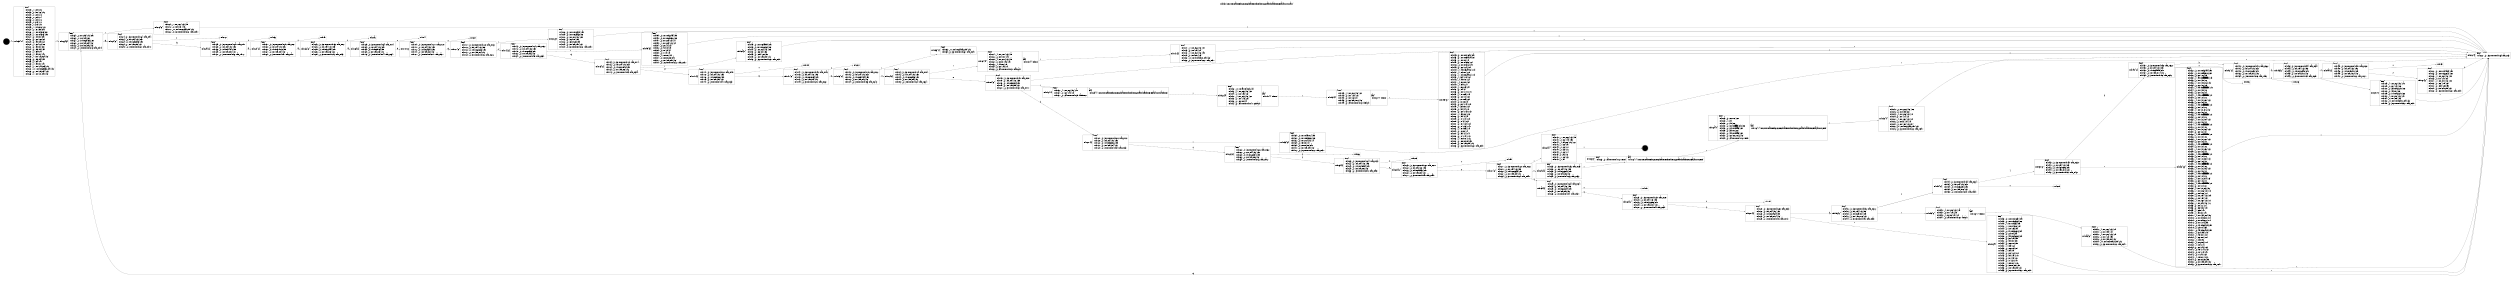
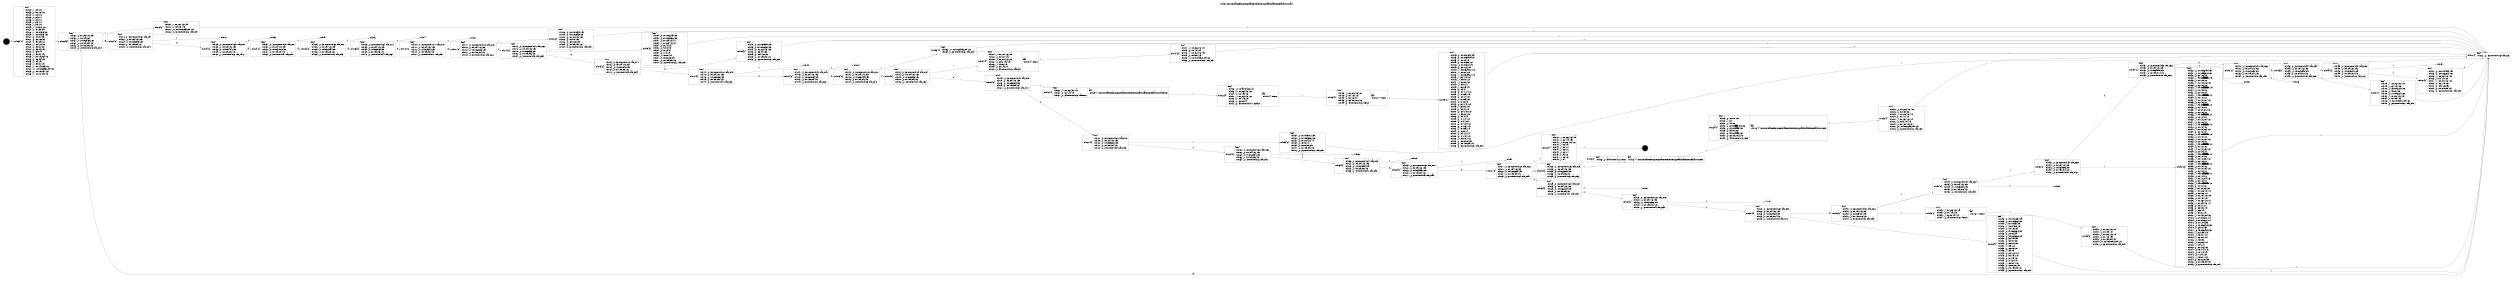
(1749, 51) -> (1729, 44)
